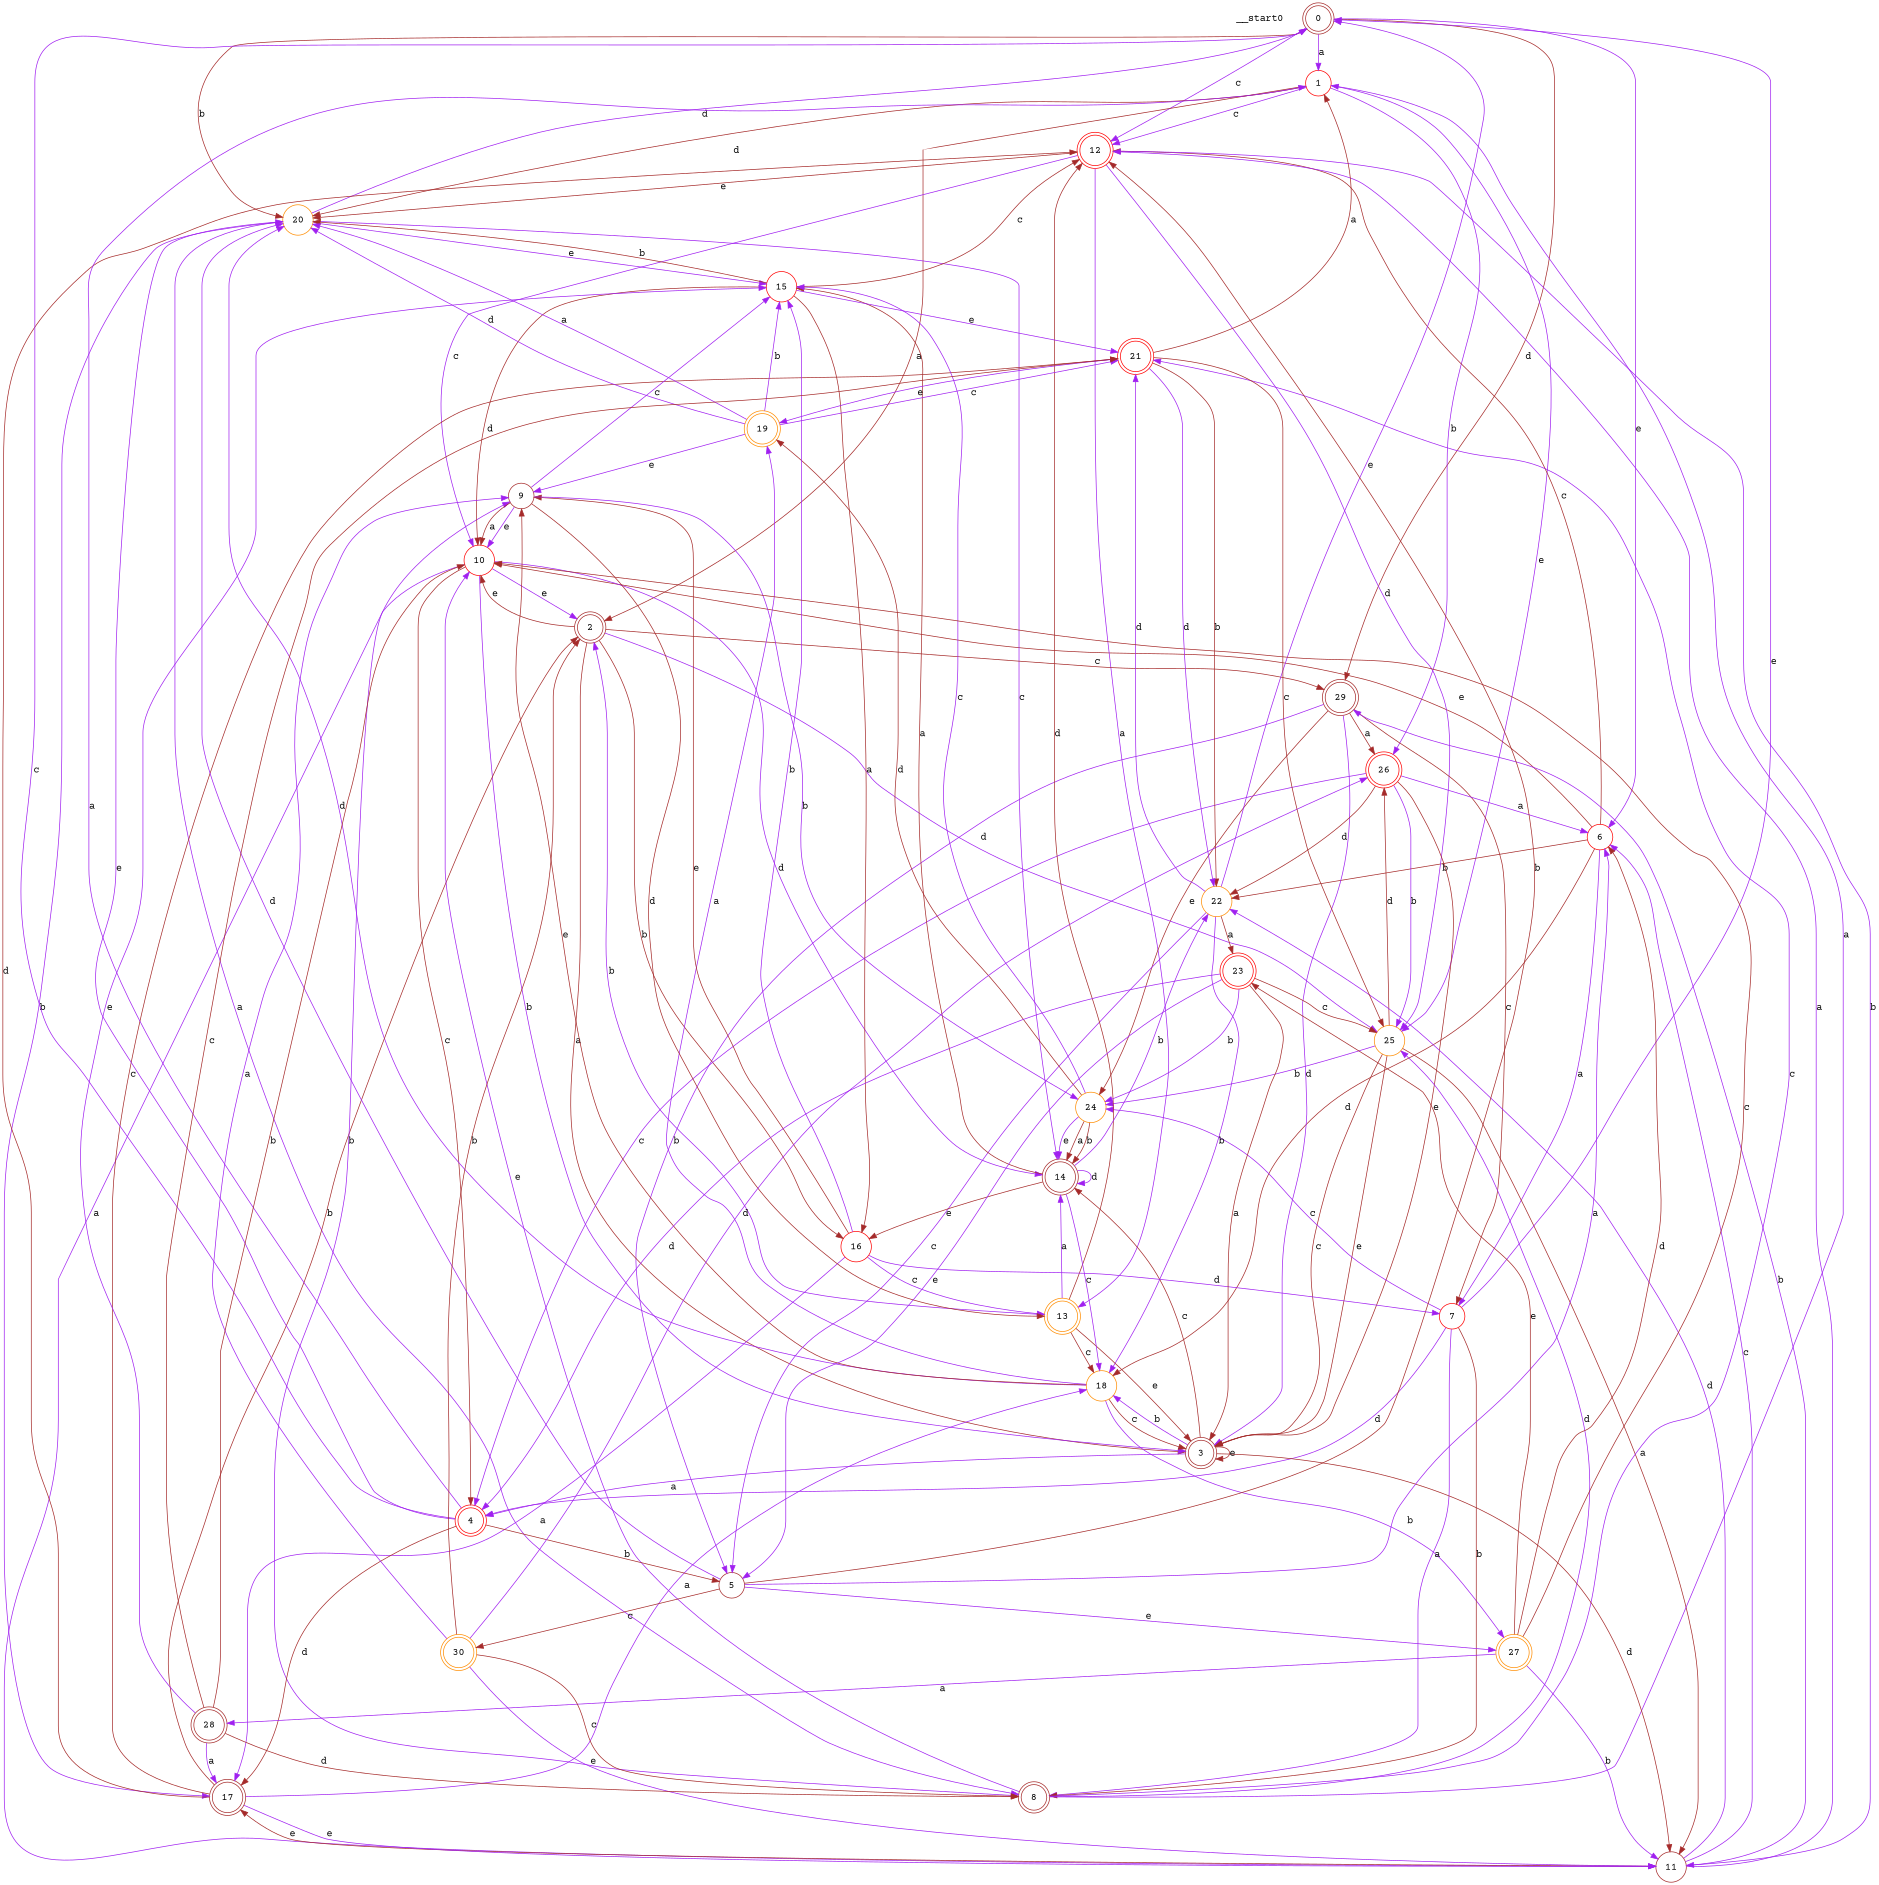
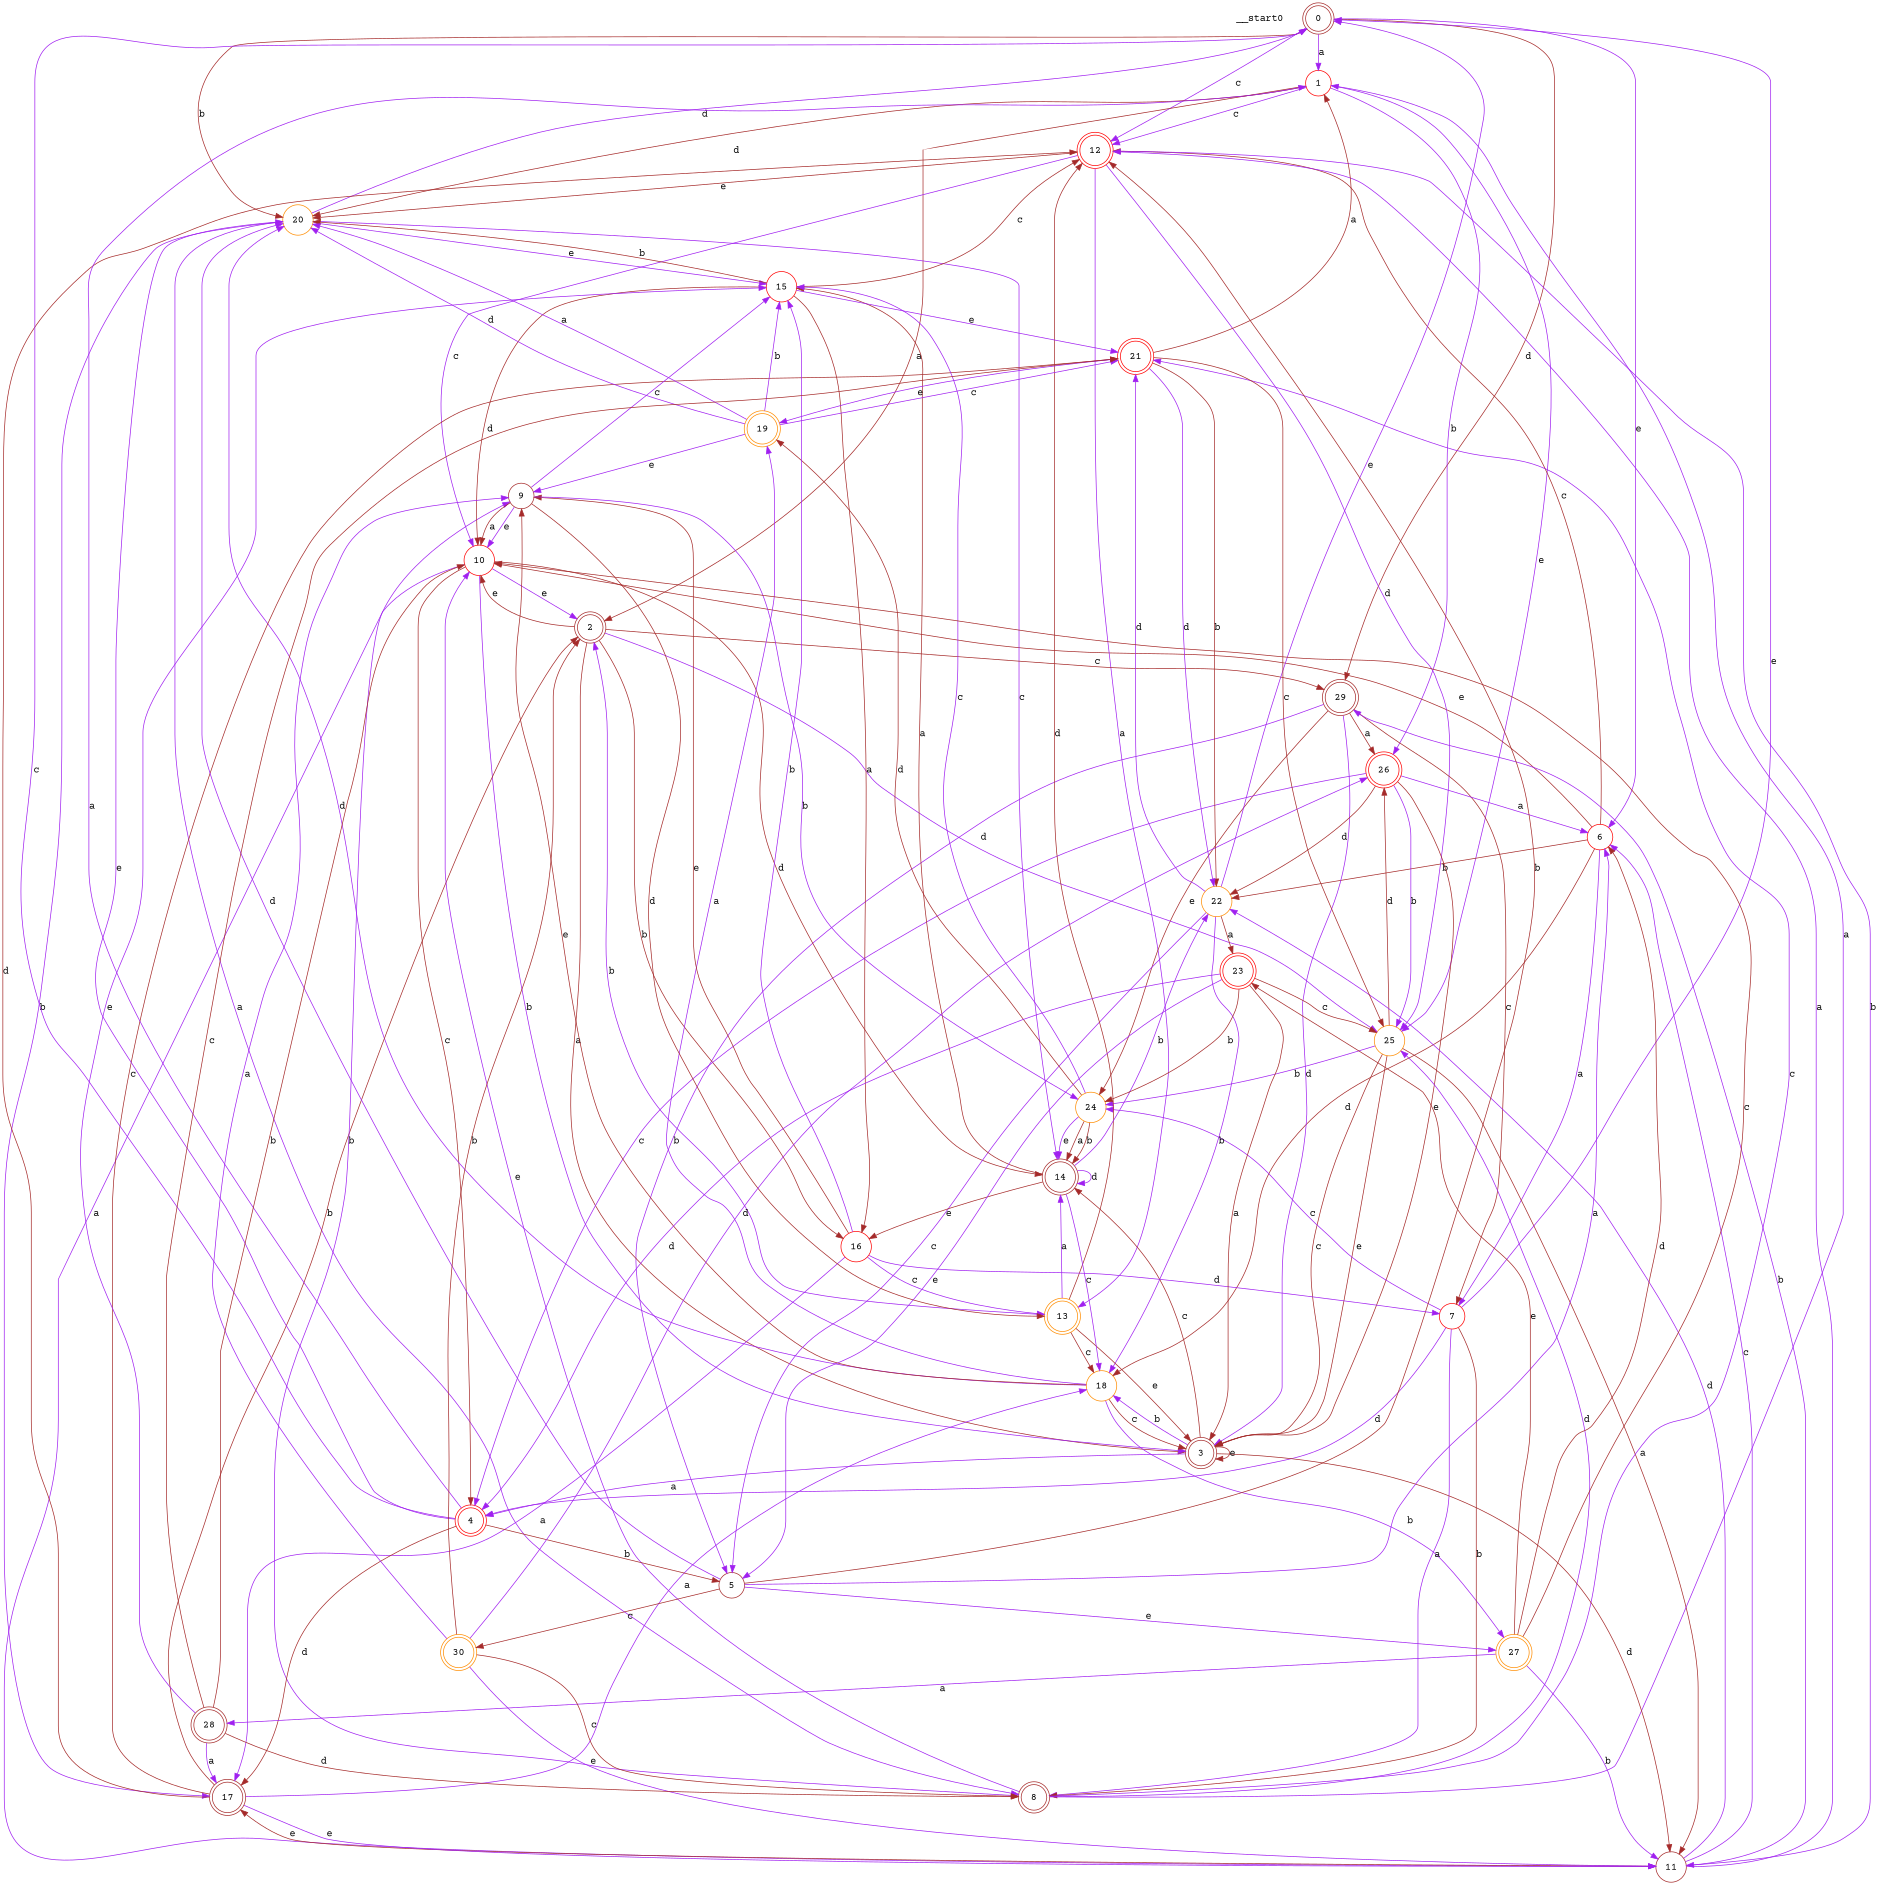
(766, 835) -> (766, 835)
(1191, 1059) -> (1191, 1059)
